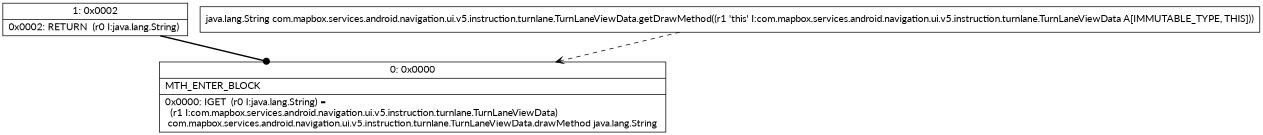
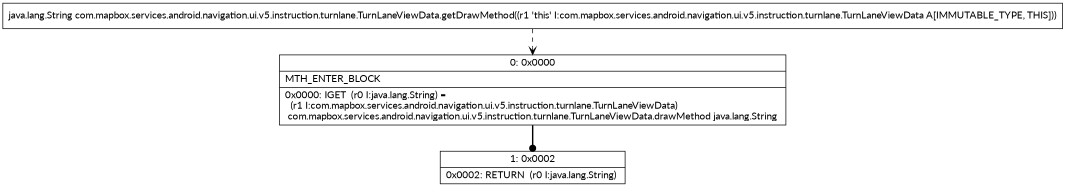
(212, 48) -> (533, 135)
